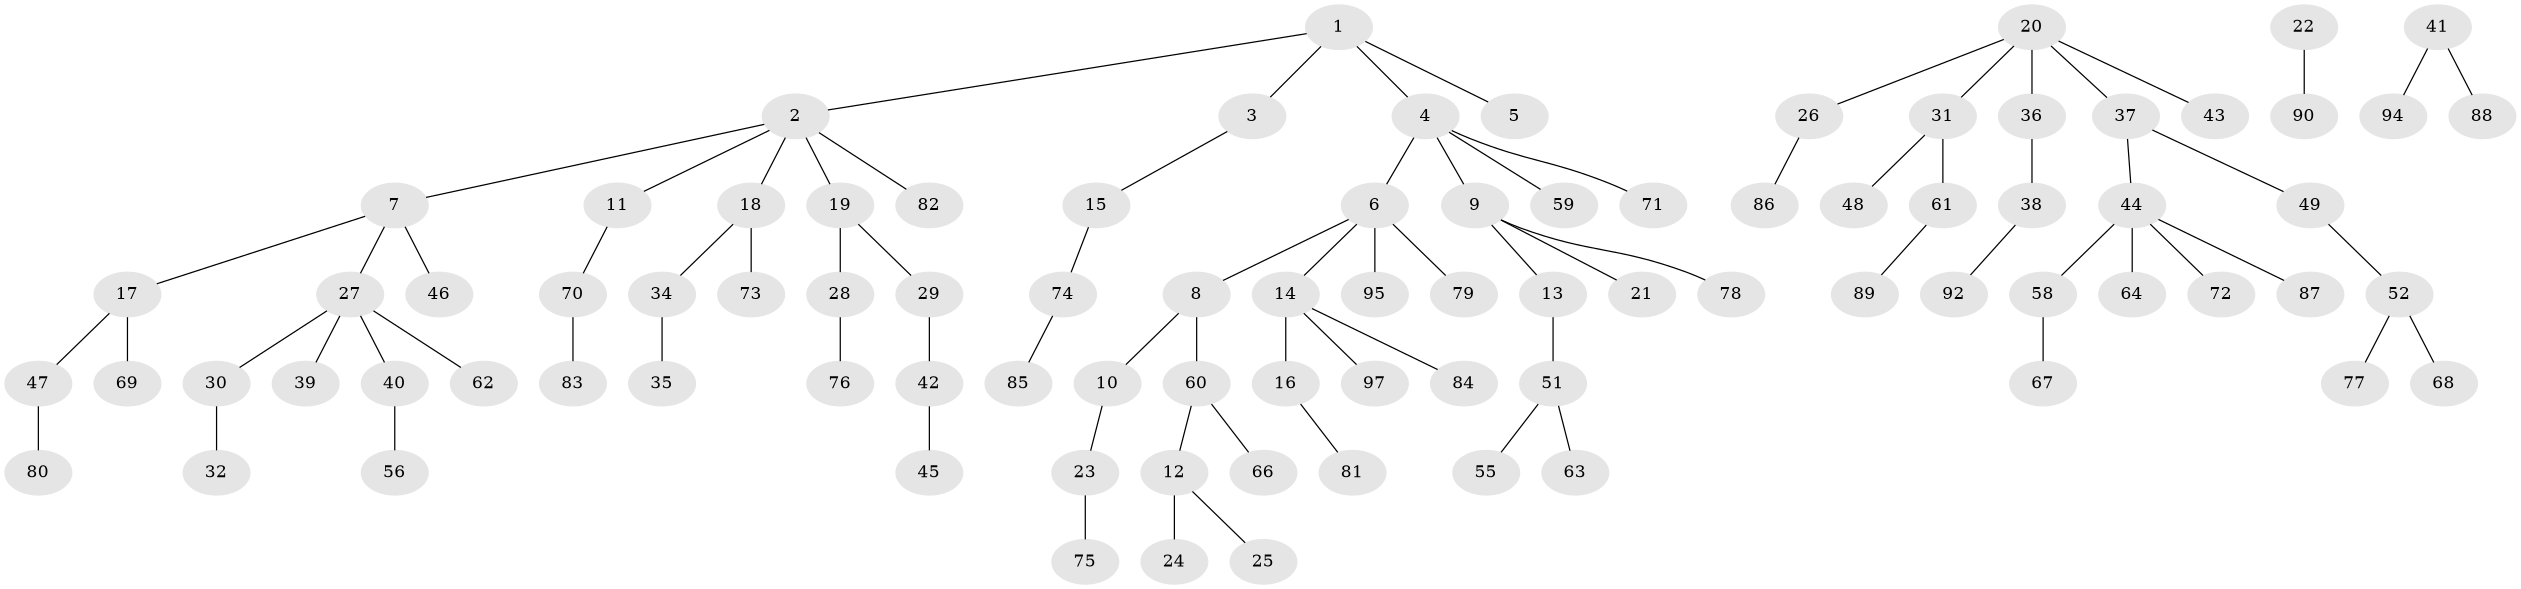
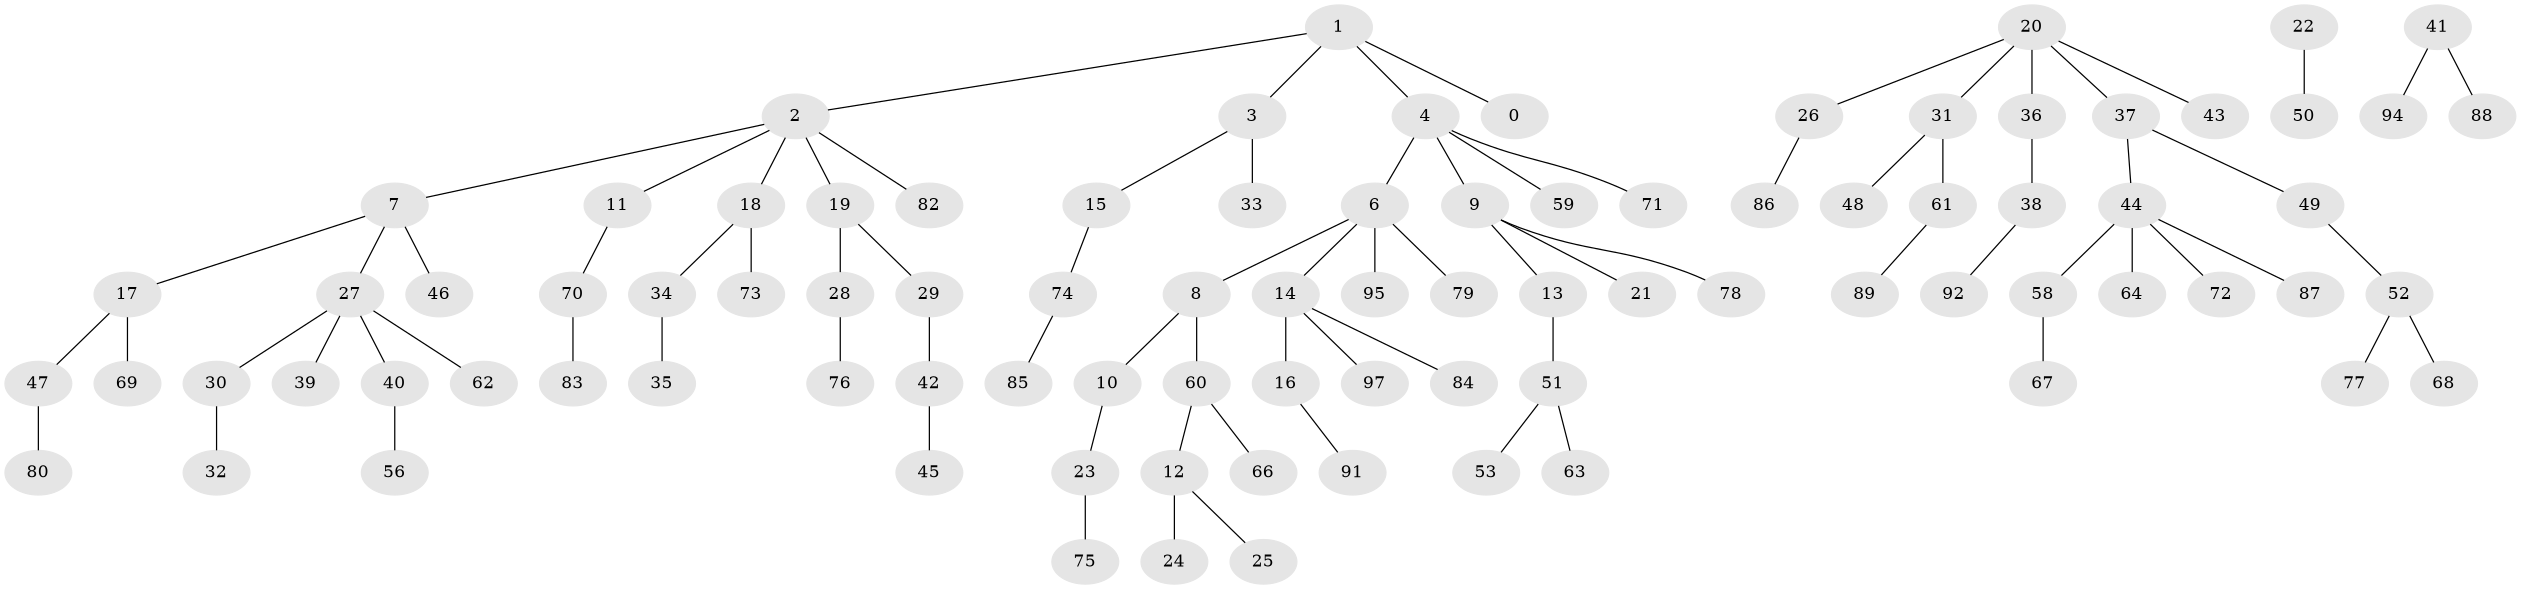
(1515, 116) -> (1515, 116)
(2304, 116) -> (2304, 116)
none -> (1252, 205)
(1353, 473) -> (1353, 473)
(1486, 473) -> (1486, 473)
